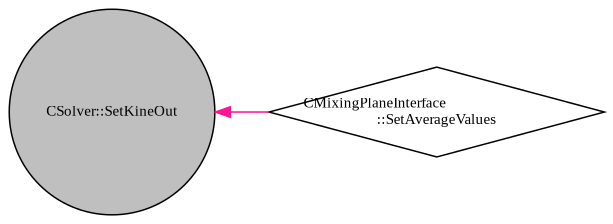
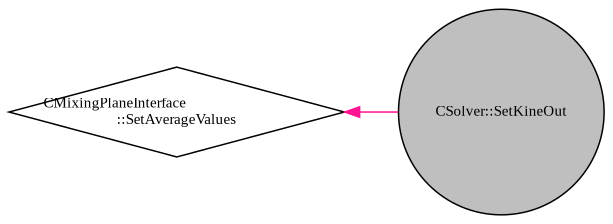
(250, 112) -> (379, 112)
